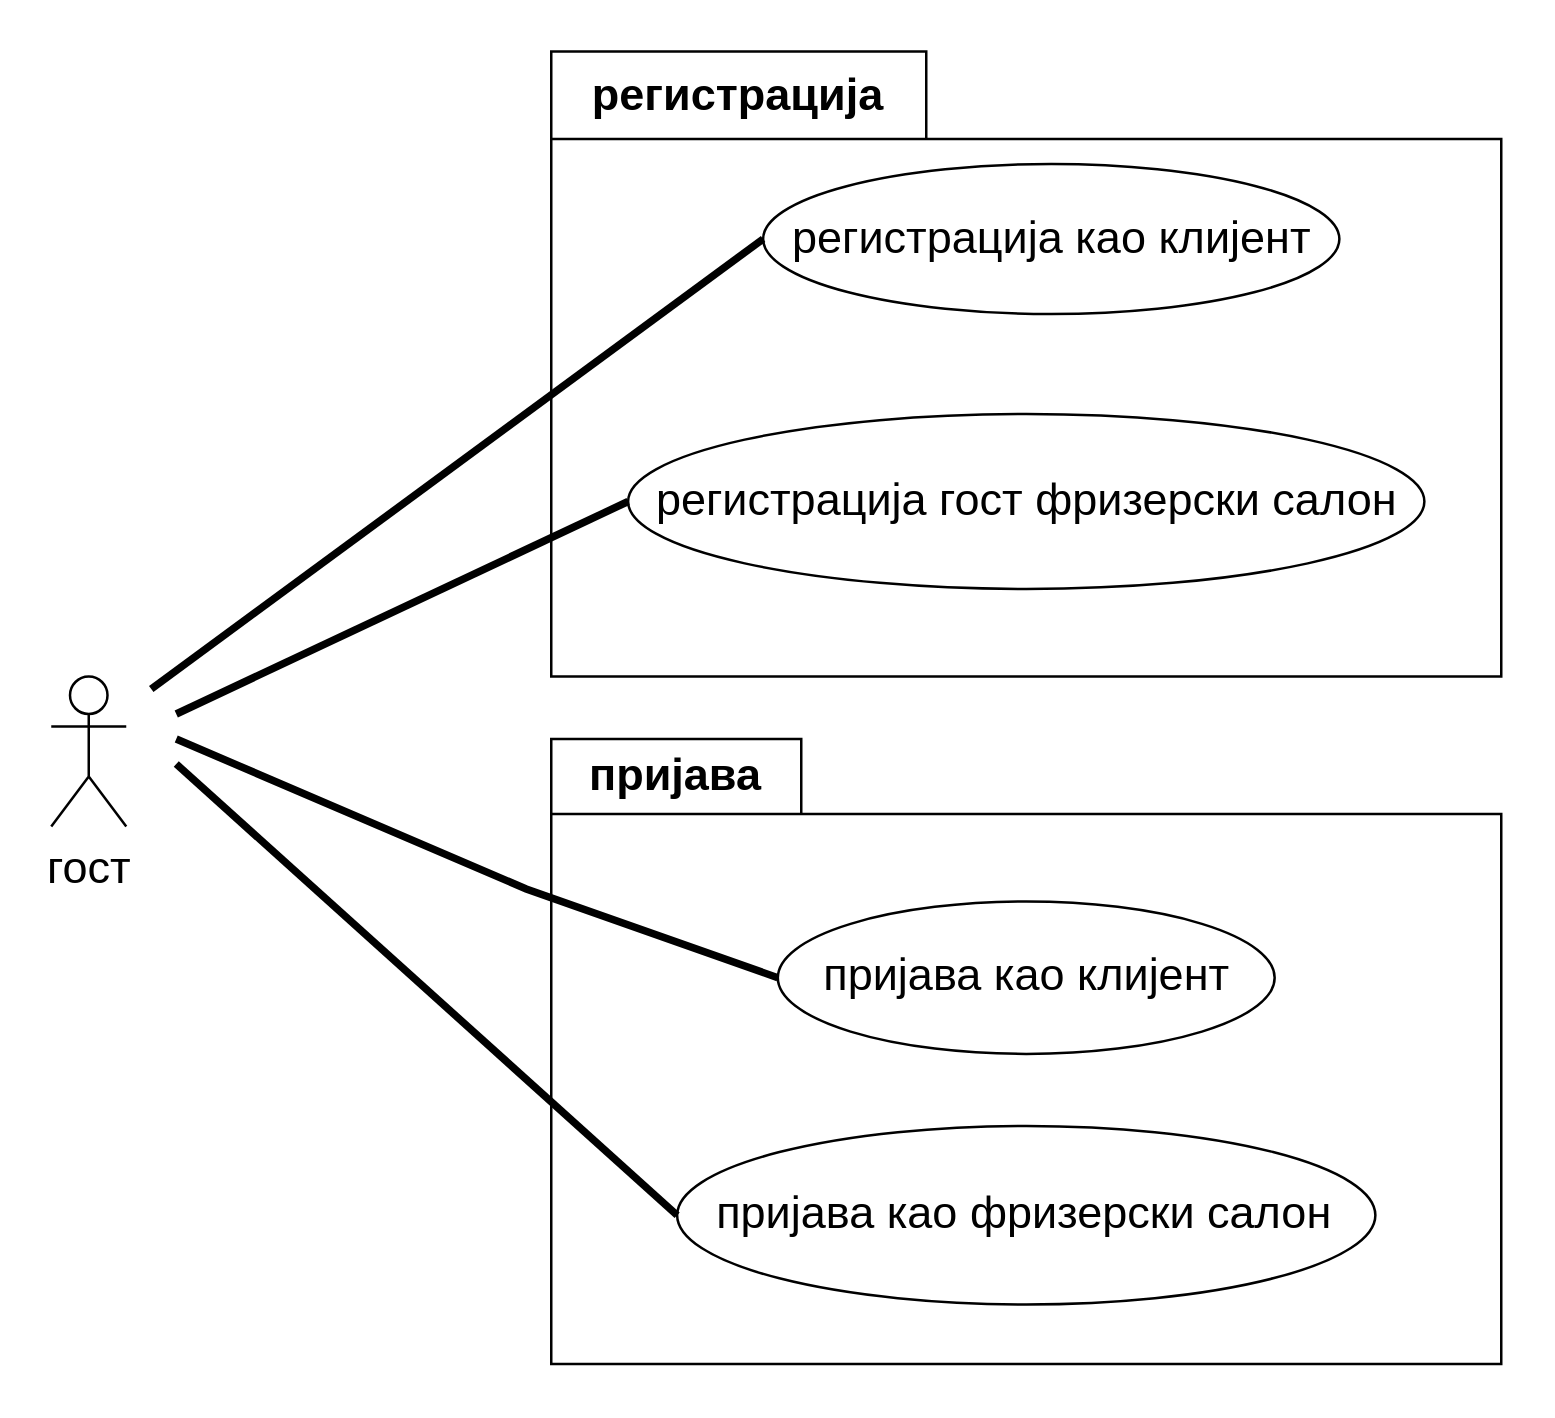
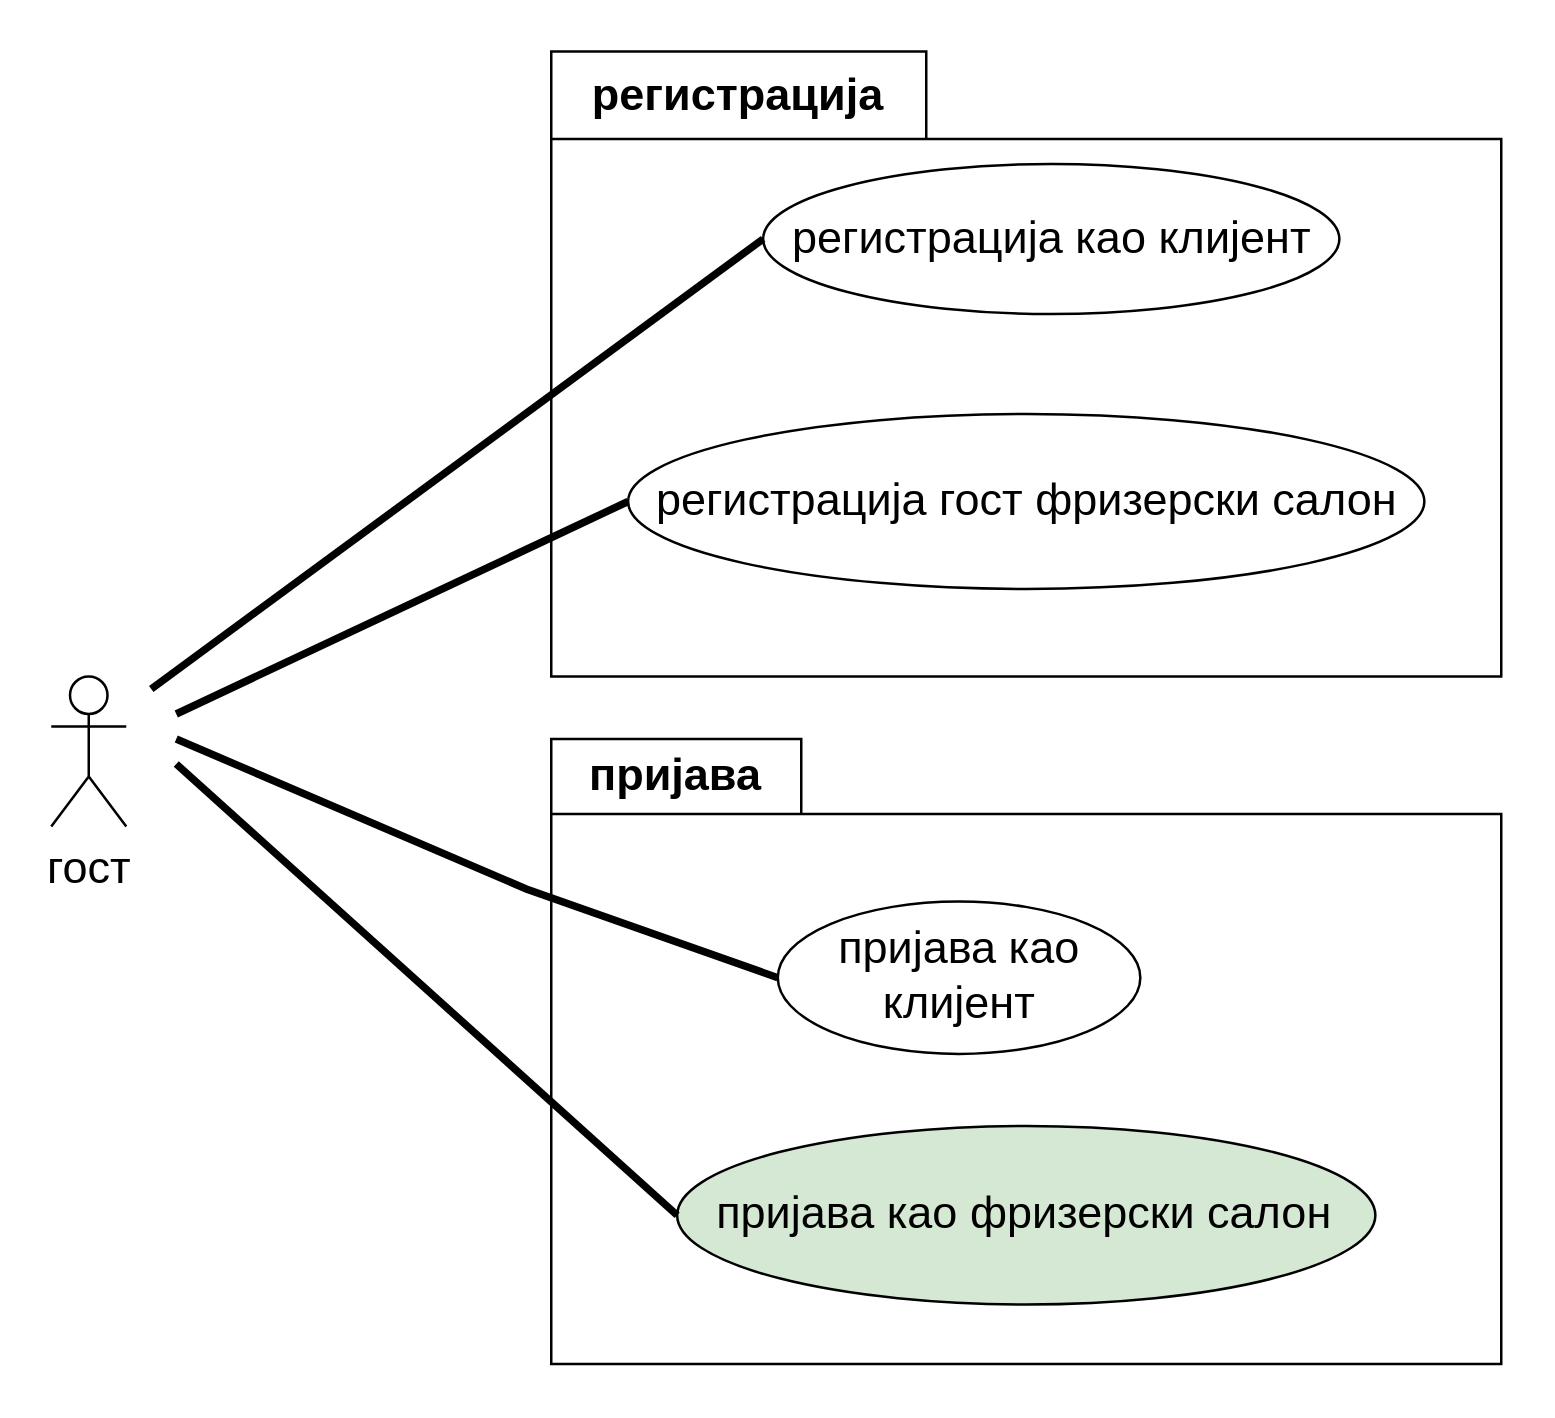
(1026, 977) -> (959, 977)
(1026, 1215) -> (1026, 1215)
